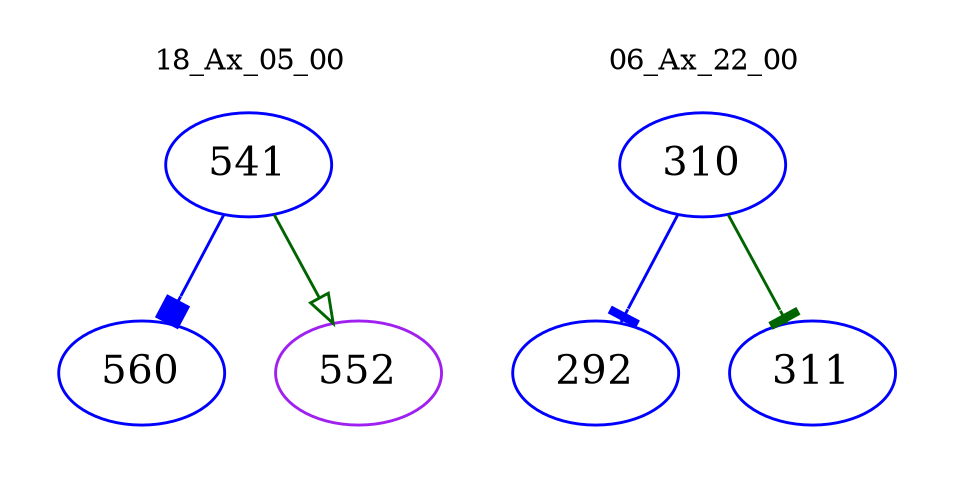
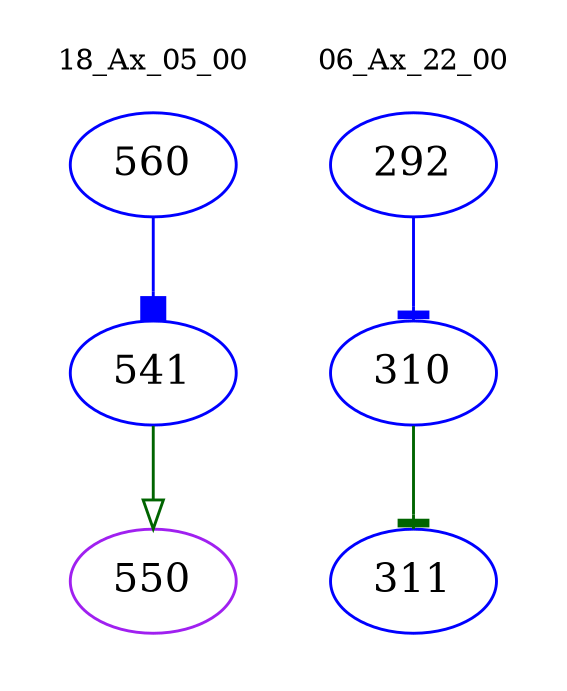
(202, 255) -> (153, 255)
(653, 262) -> (414, 262)
(359, 373) -> (153, 581)
